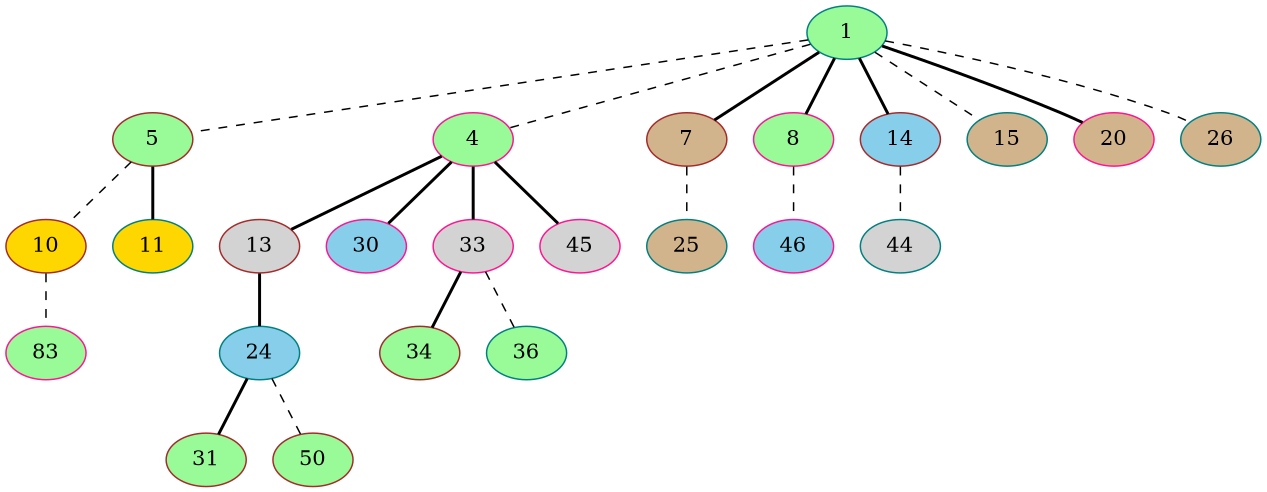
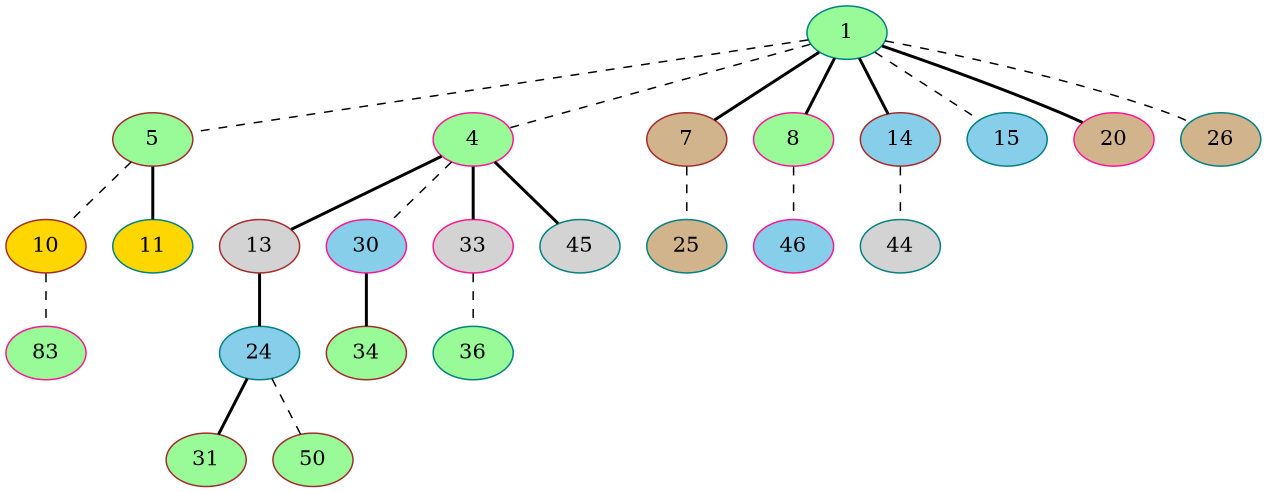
(1007, 139) -> (1007, 139)
(420, 193) -> (420, 193)
(580, 246) -> (580, 246)
(446, 300) -> (366, 300)
